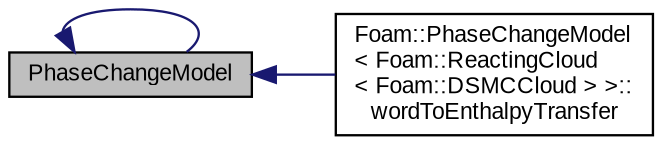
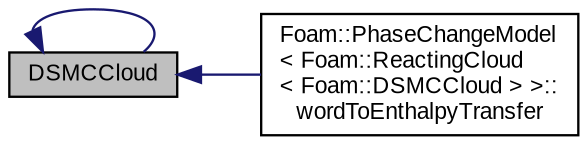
(131, 75) -> (93, 75)
